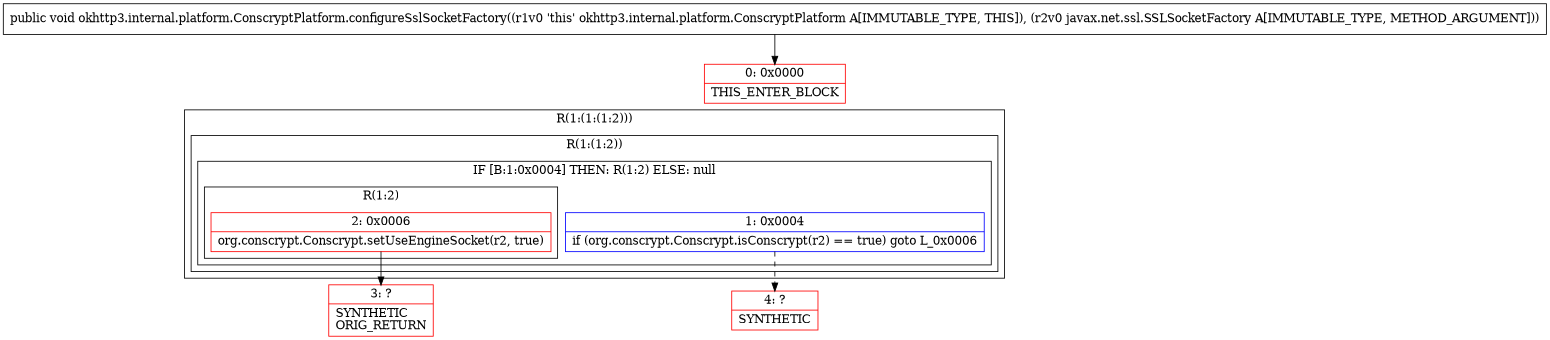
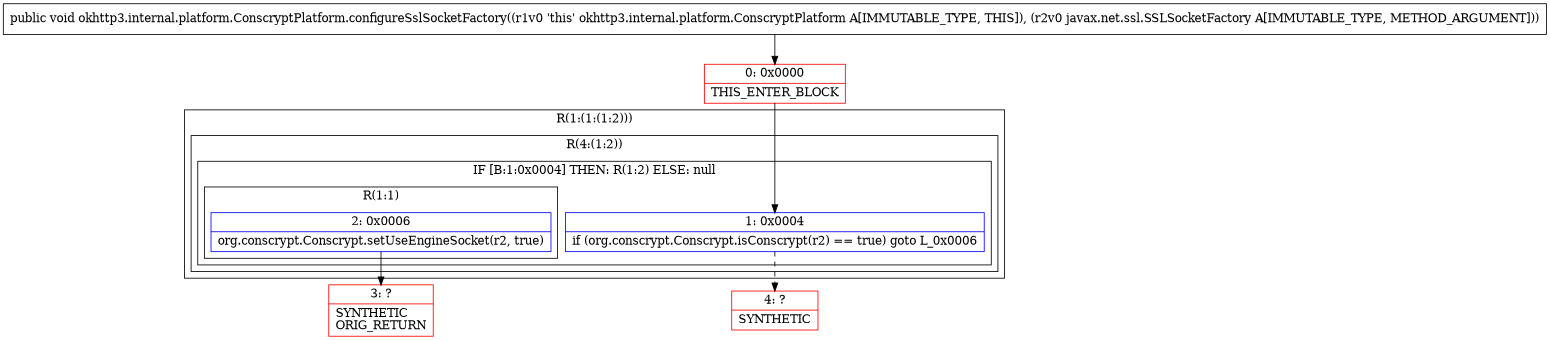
(595, 145) -> (595, 145)
none -> (775, 154)
(381, 197) -> (381, 197)
(381, 232) -> (381, 232)
